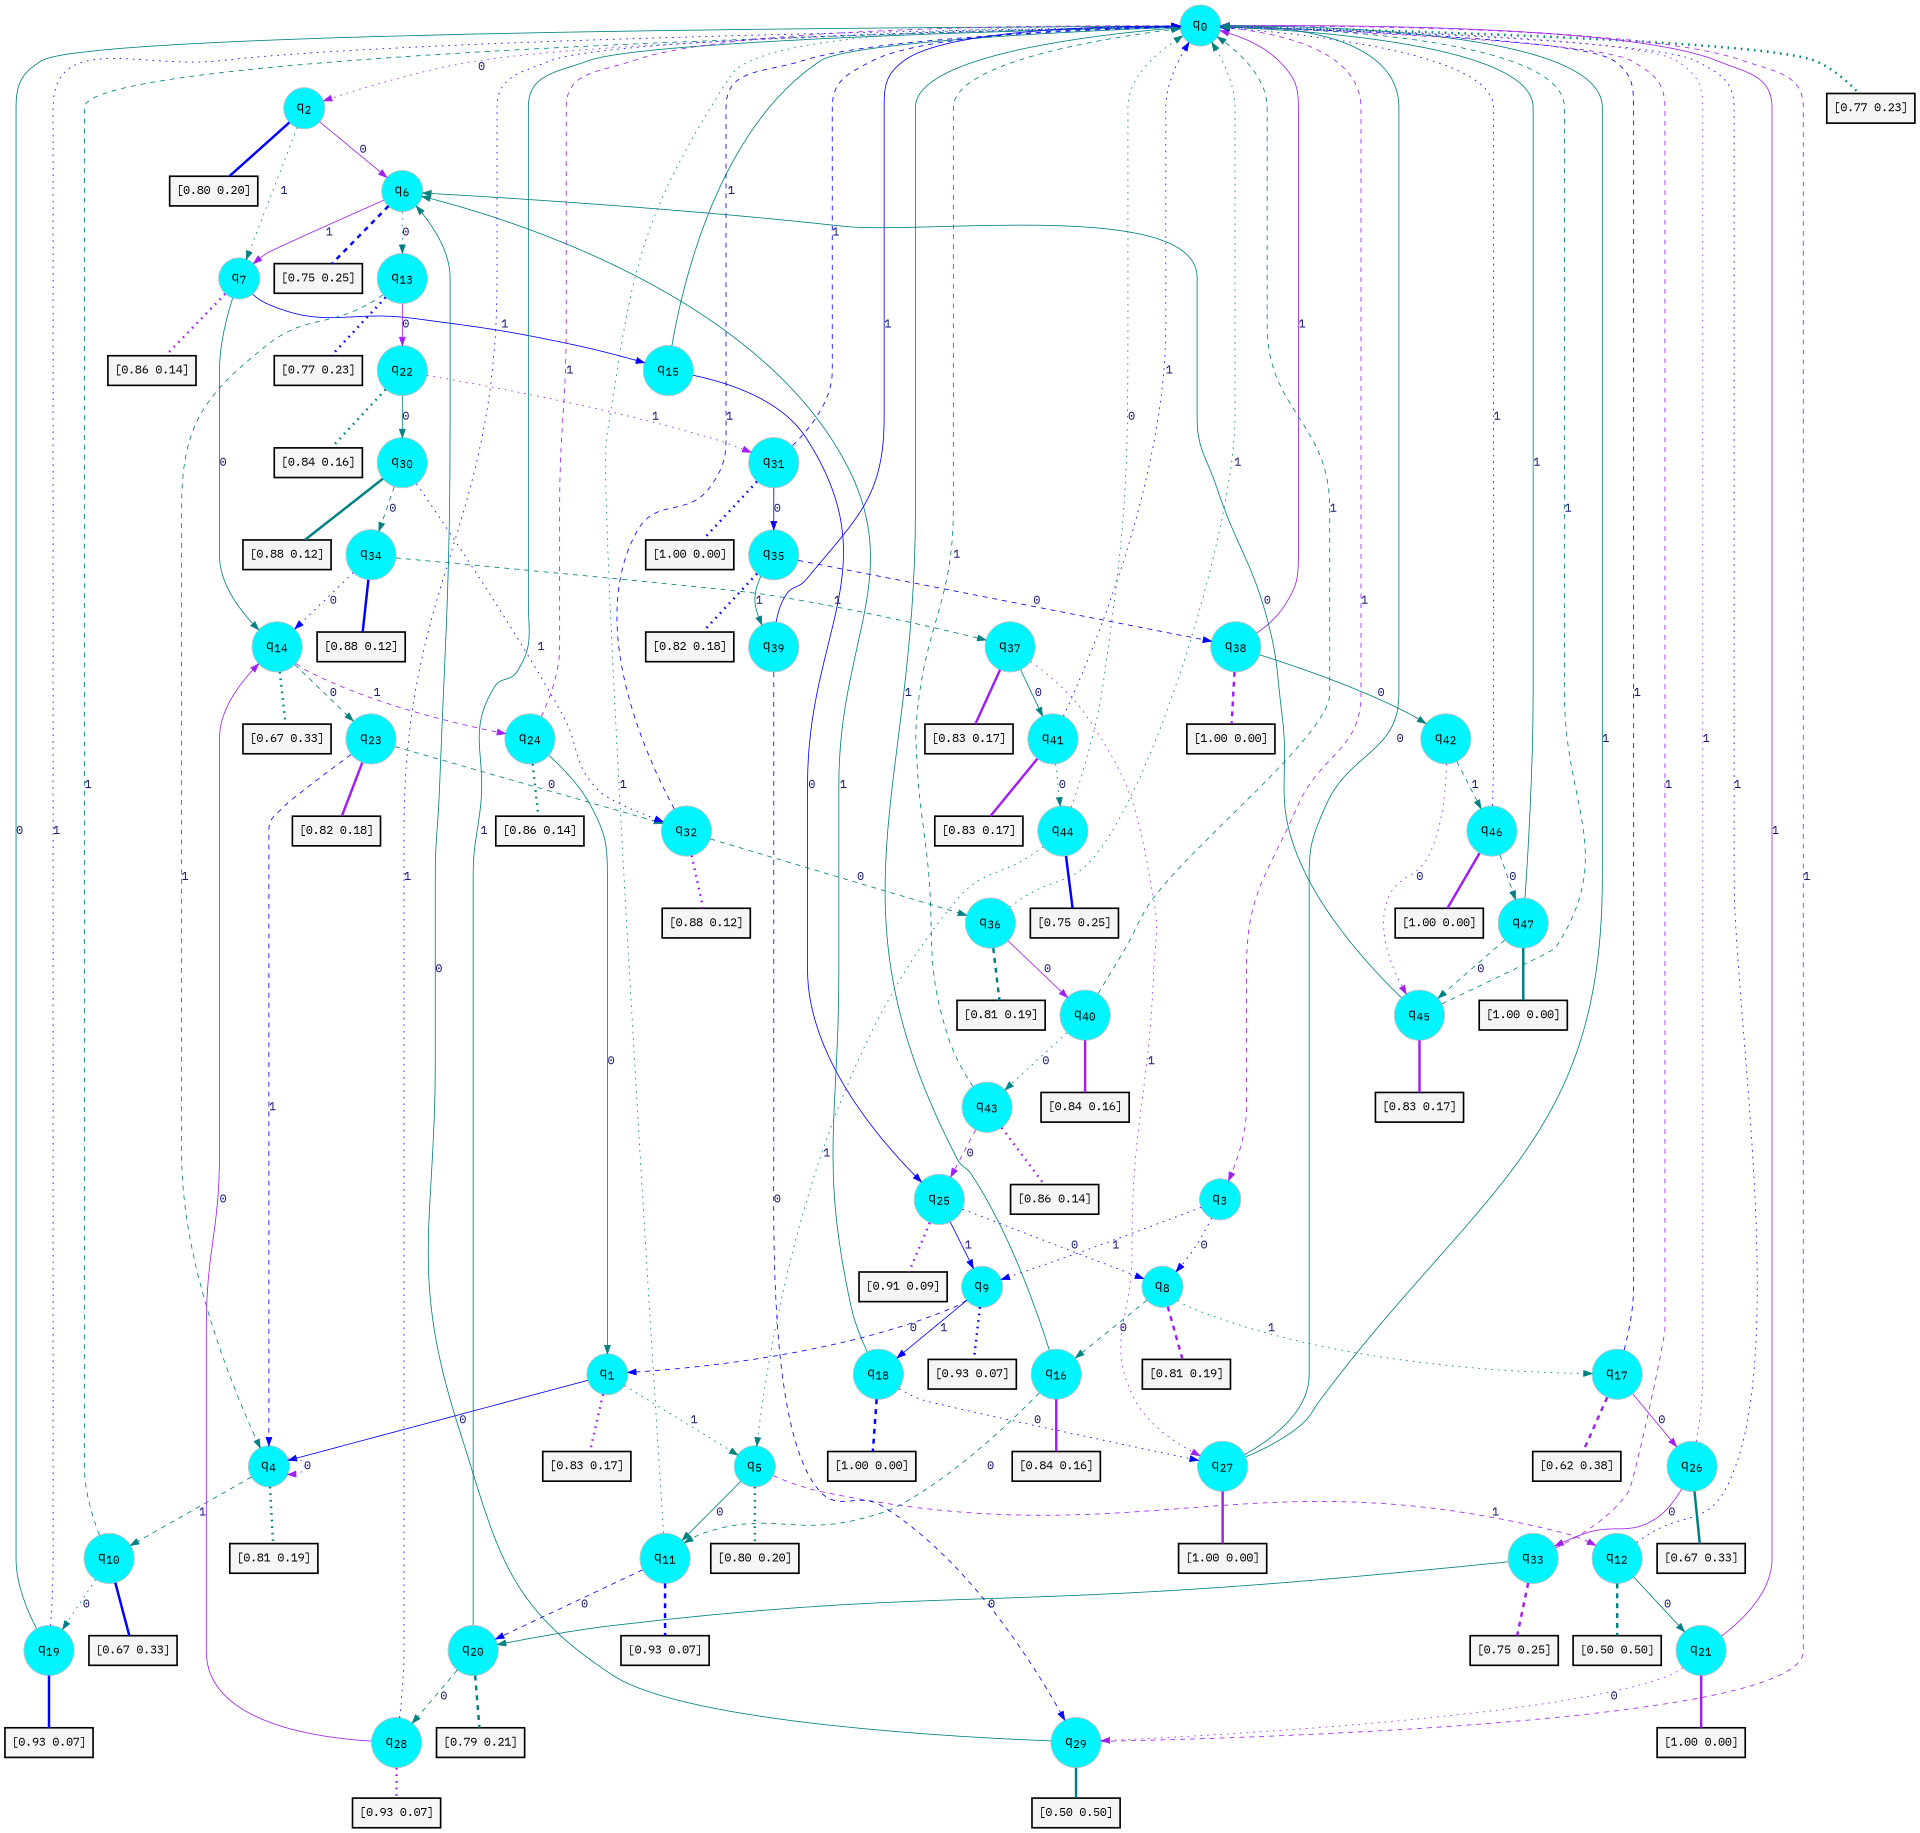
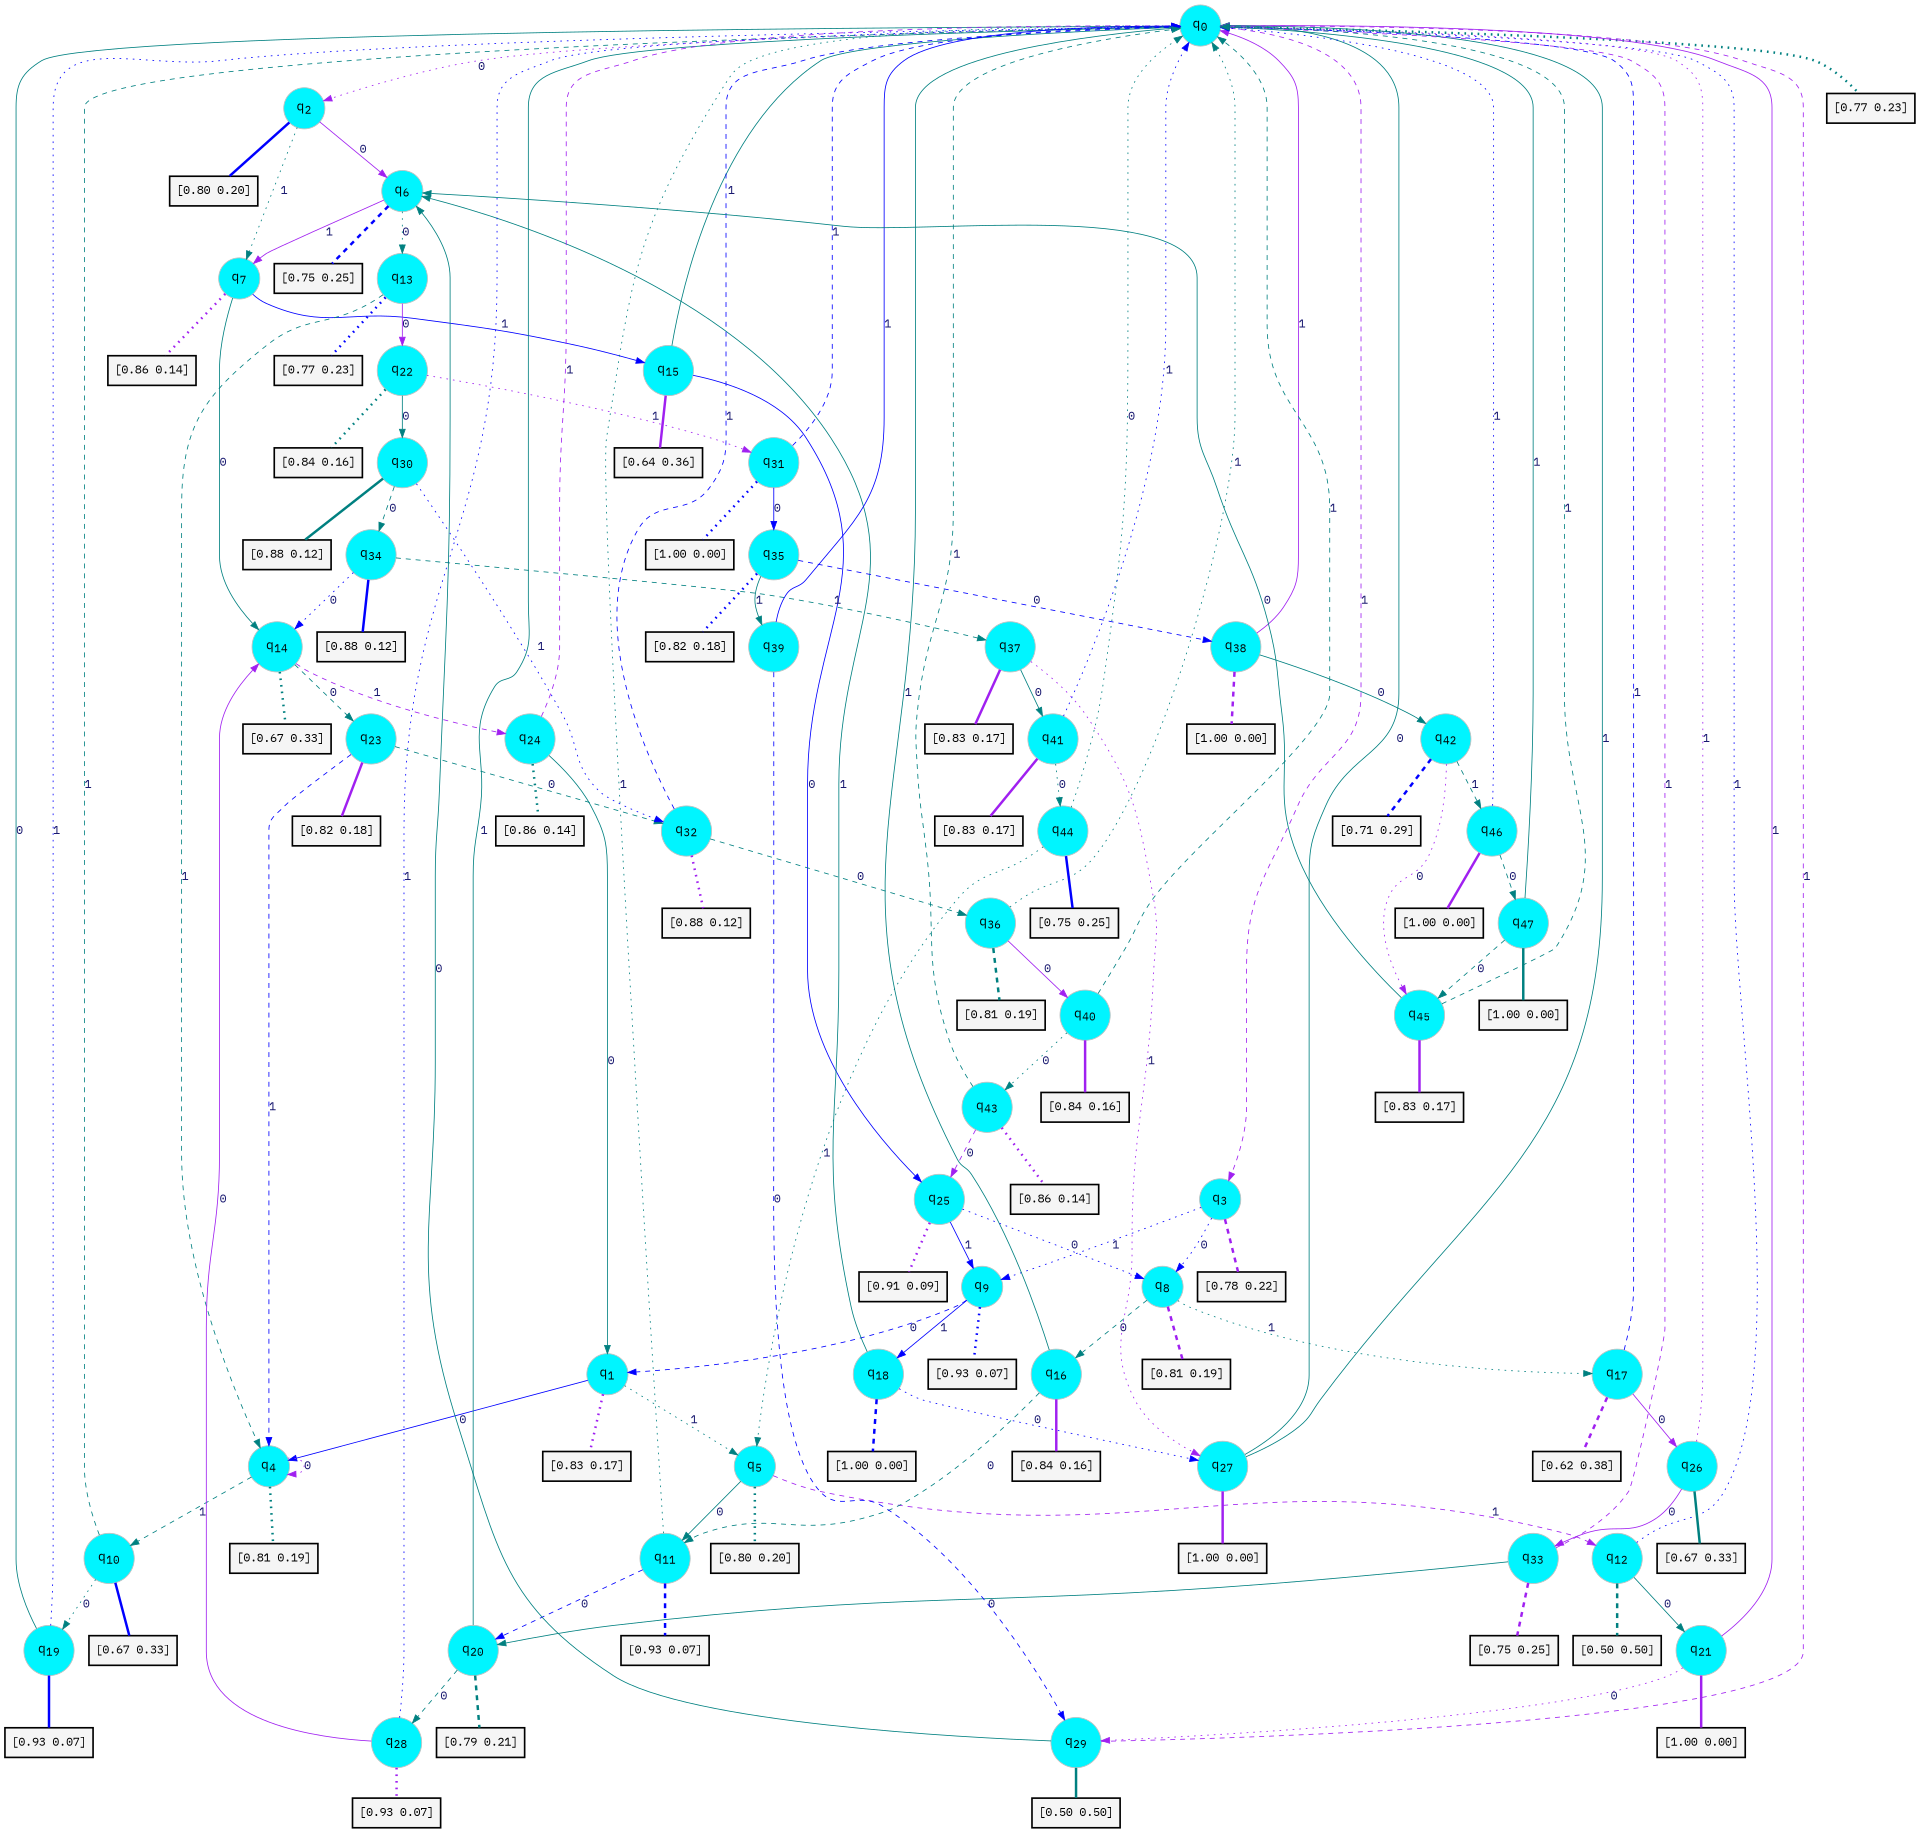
none -> (658, 463)
none -> (1377, 831)
none -> (1242, 1287)
